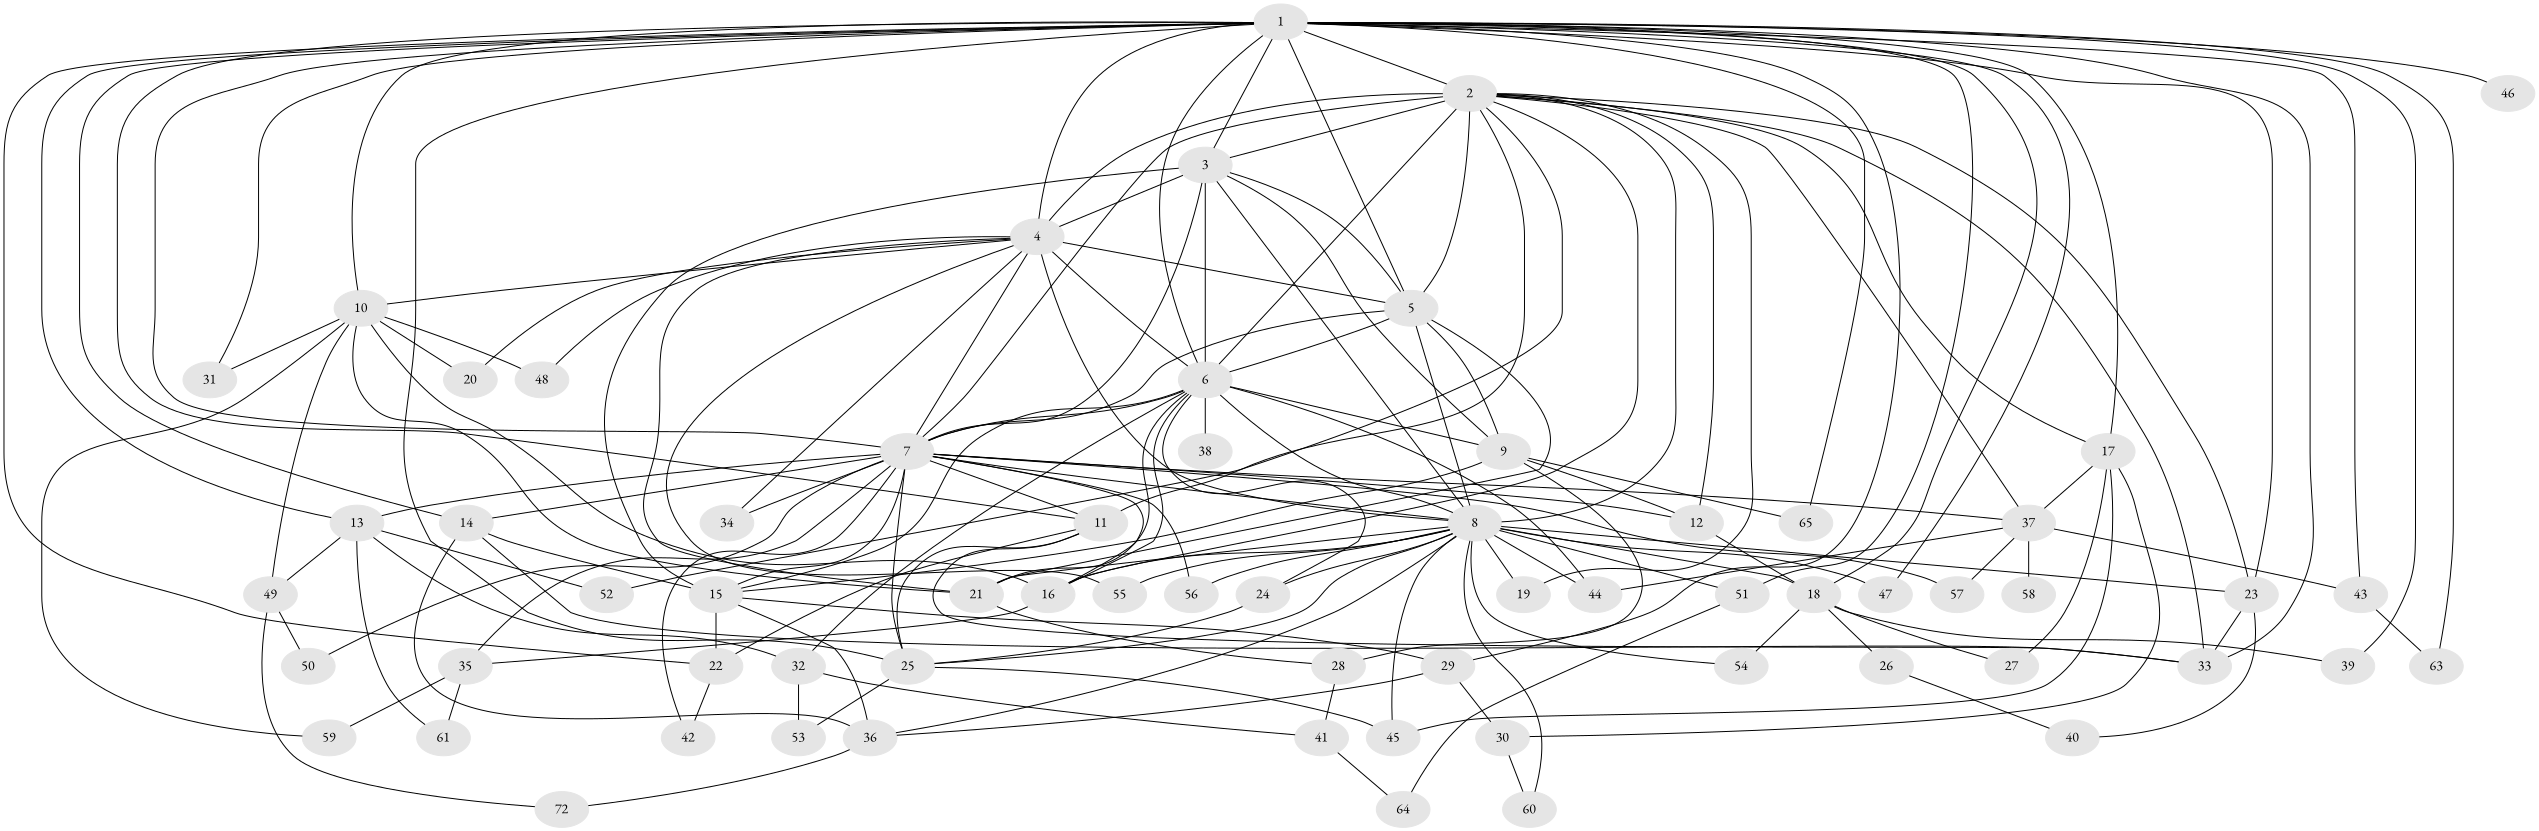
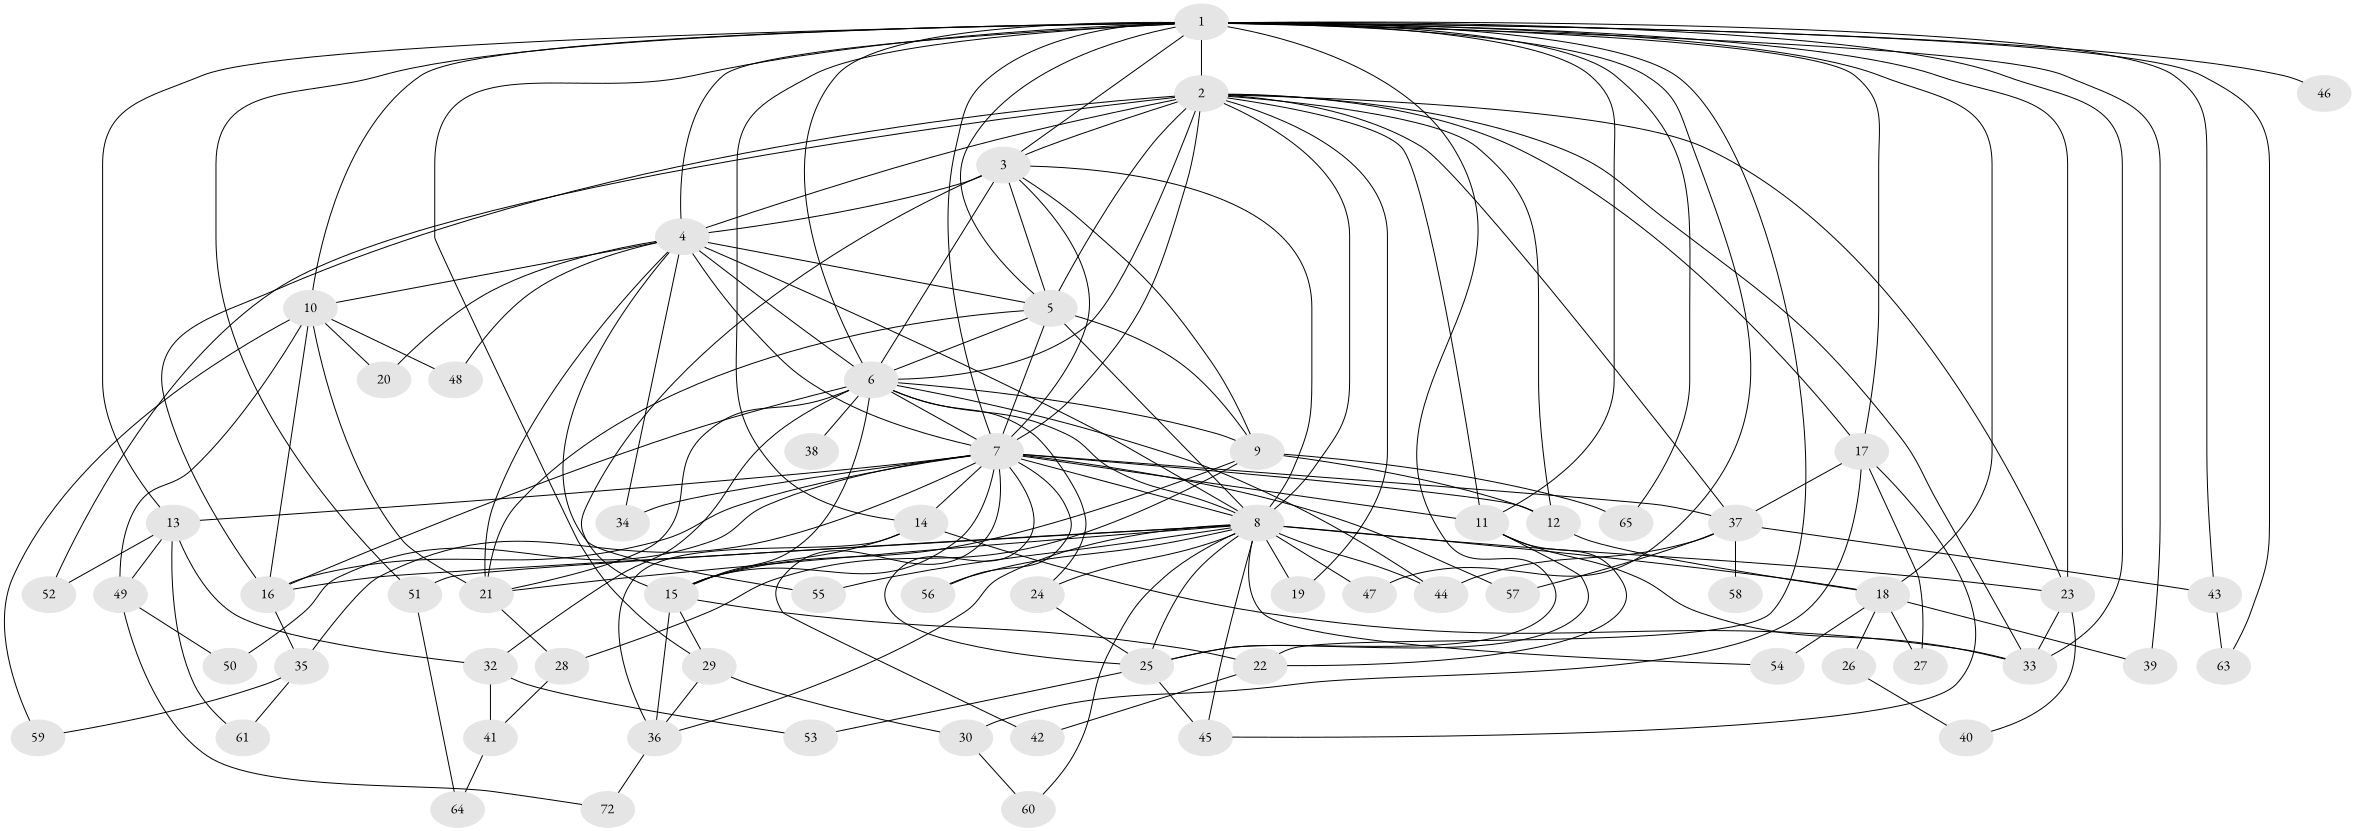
(210, 380) -> none
